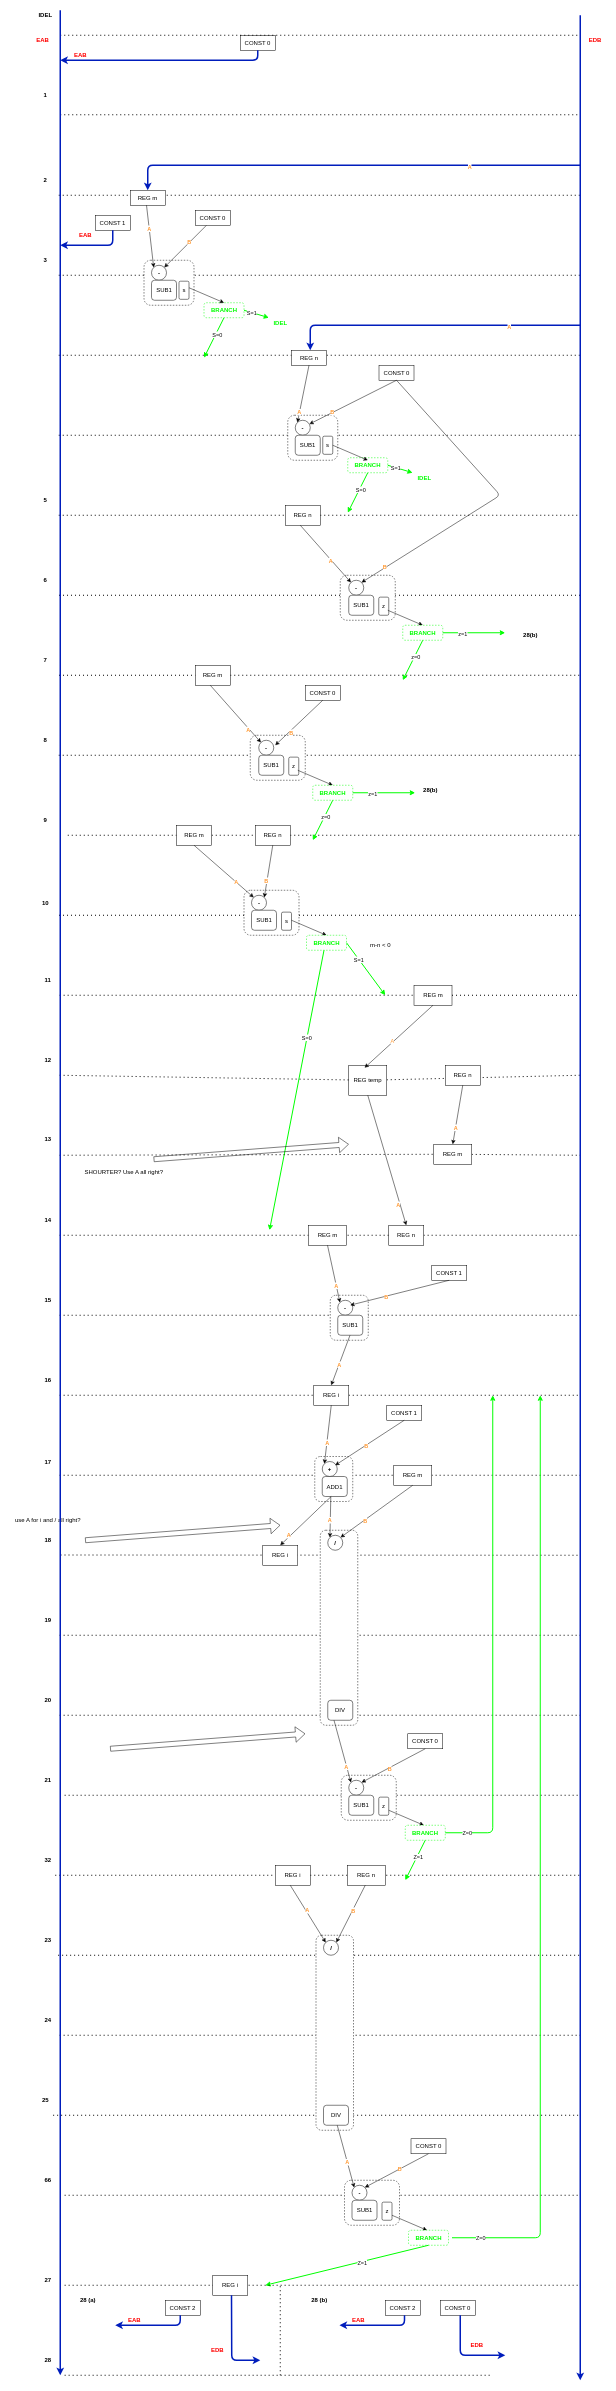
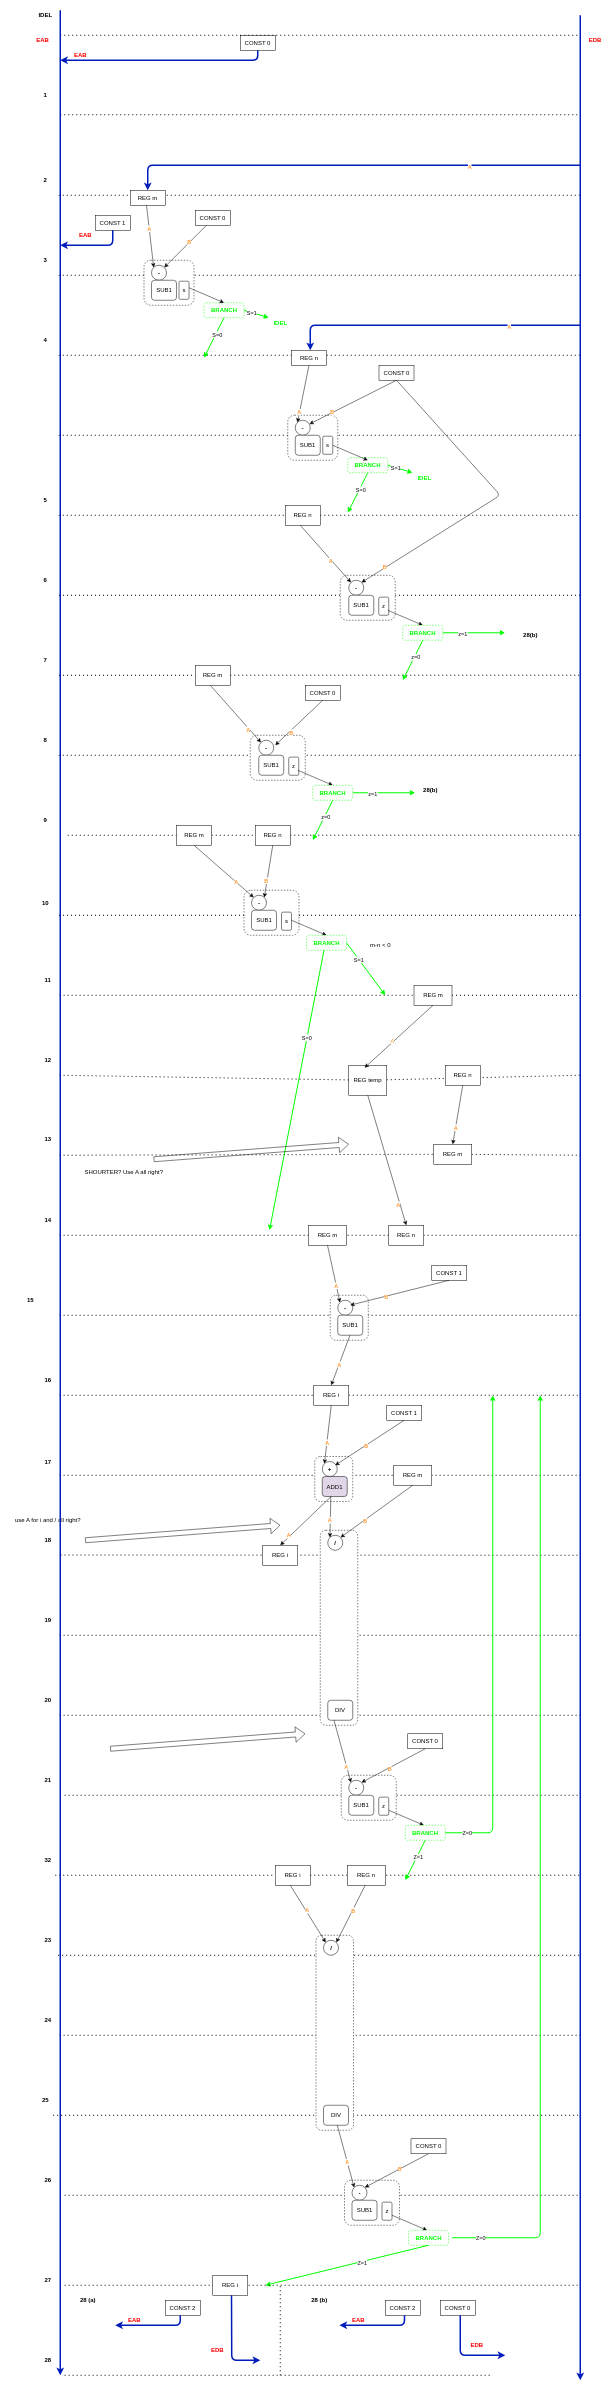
none -> (45, 340)
(48, 1300) -> (30, 1300)
(335, 1487) -> (335, 1487)
(48, 2180) -> (48, 2180)
